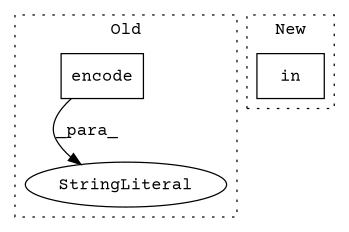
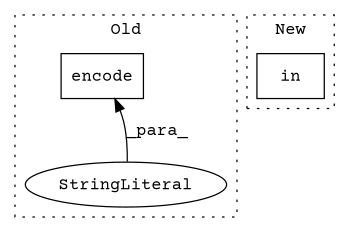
(53, 128) -> (126, 136)
